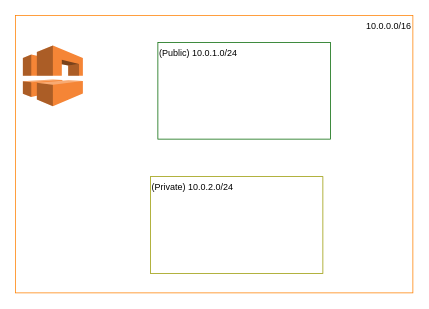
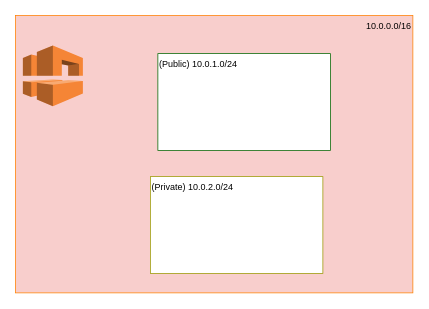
(244, 91) -> (244, 102)
(214, 154) -> (214, 154)
